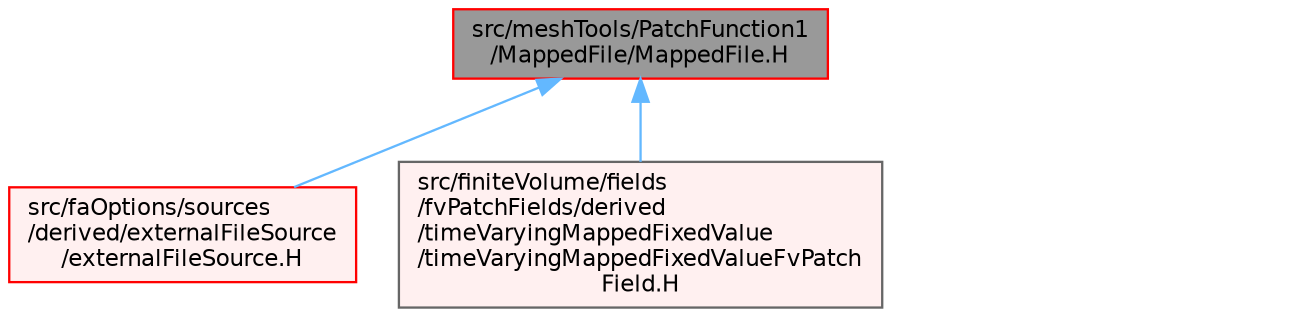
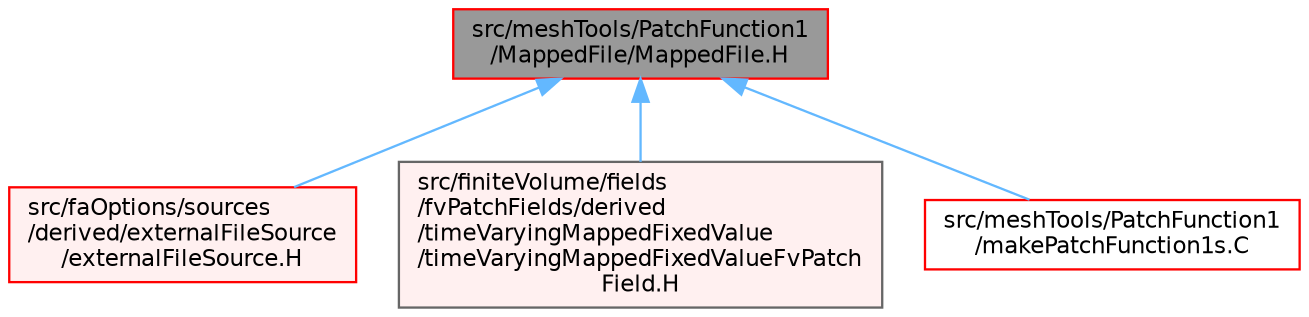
none -> (1112, 235)
